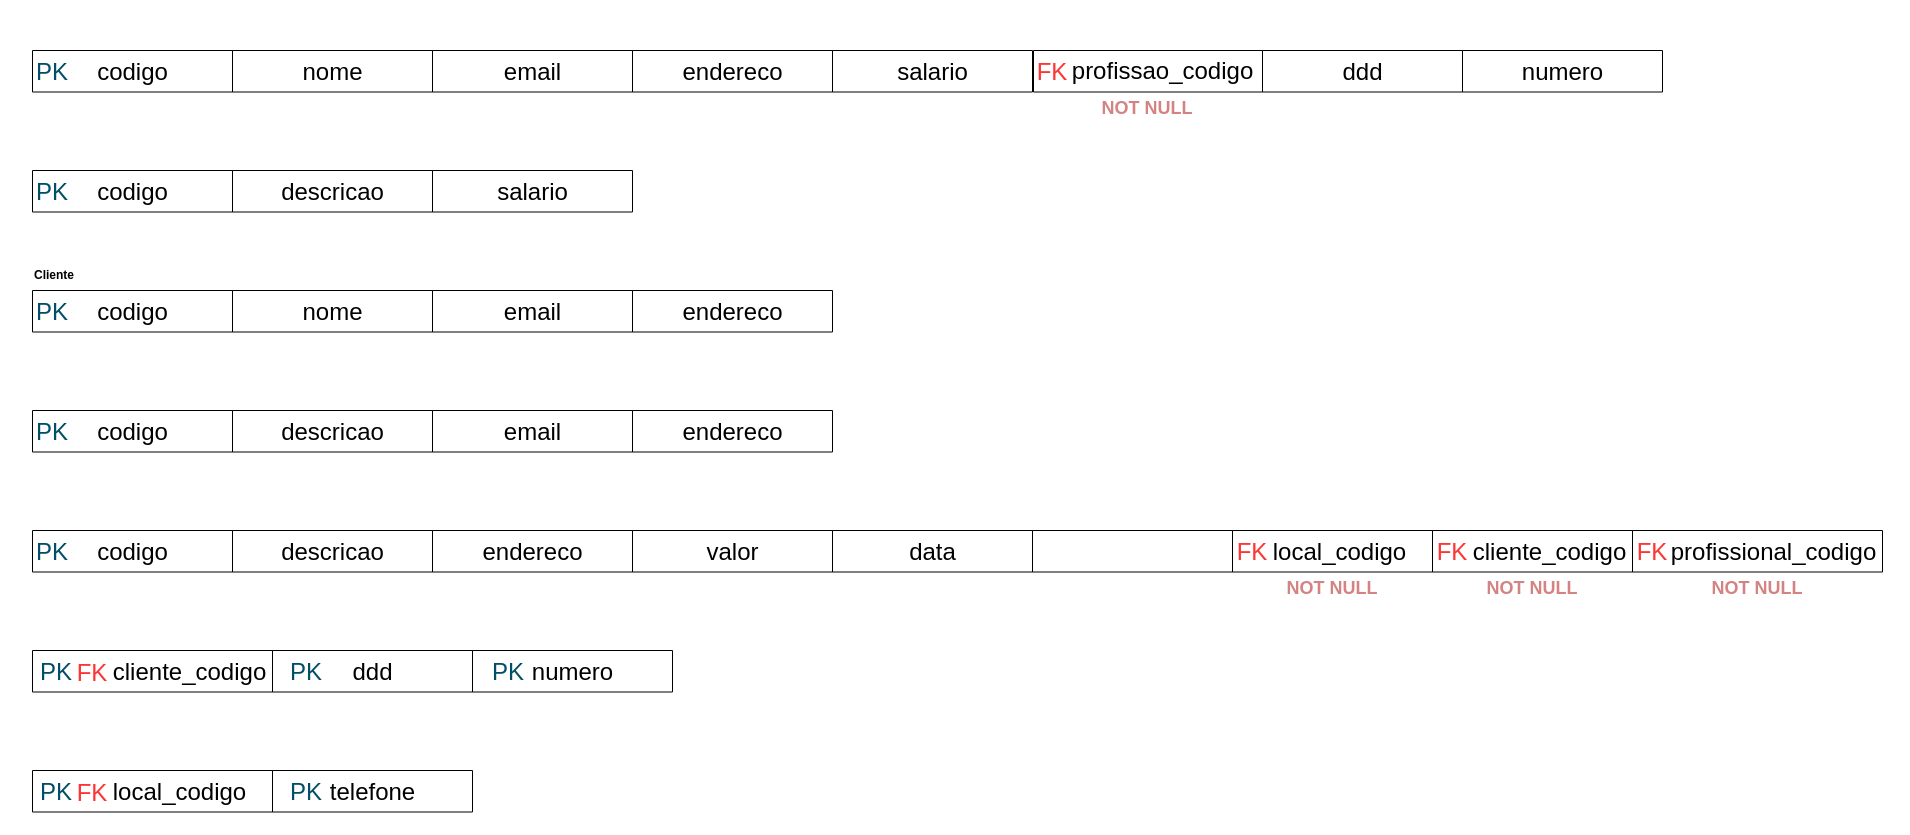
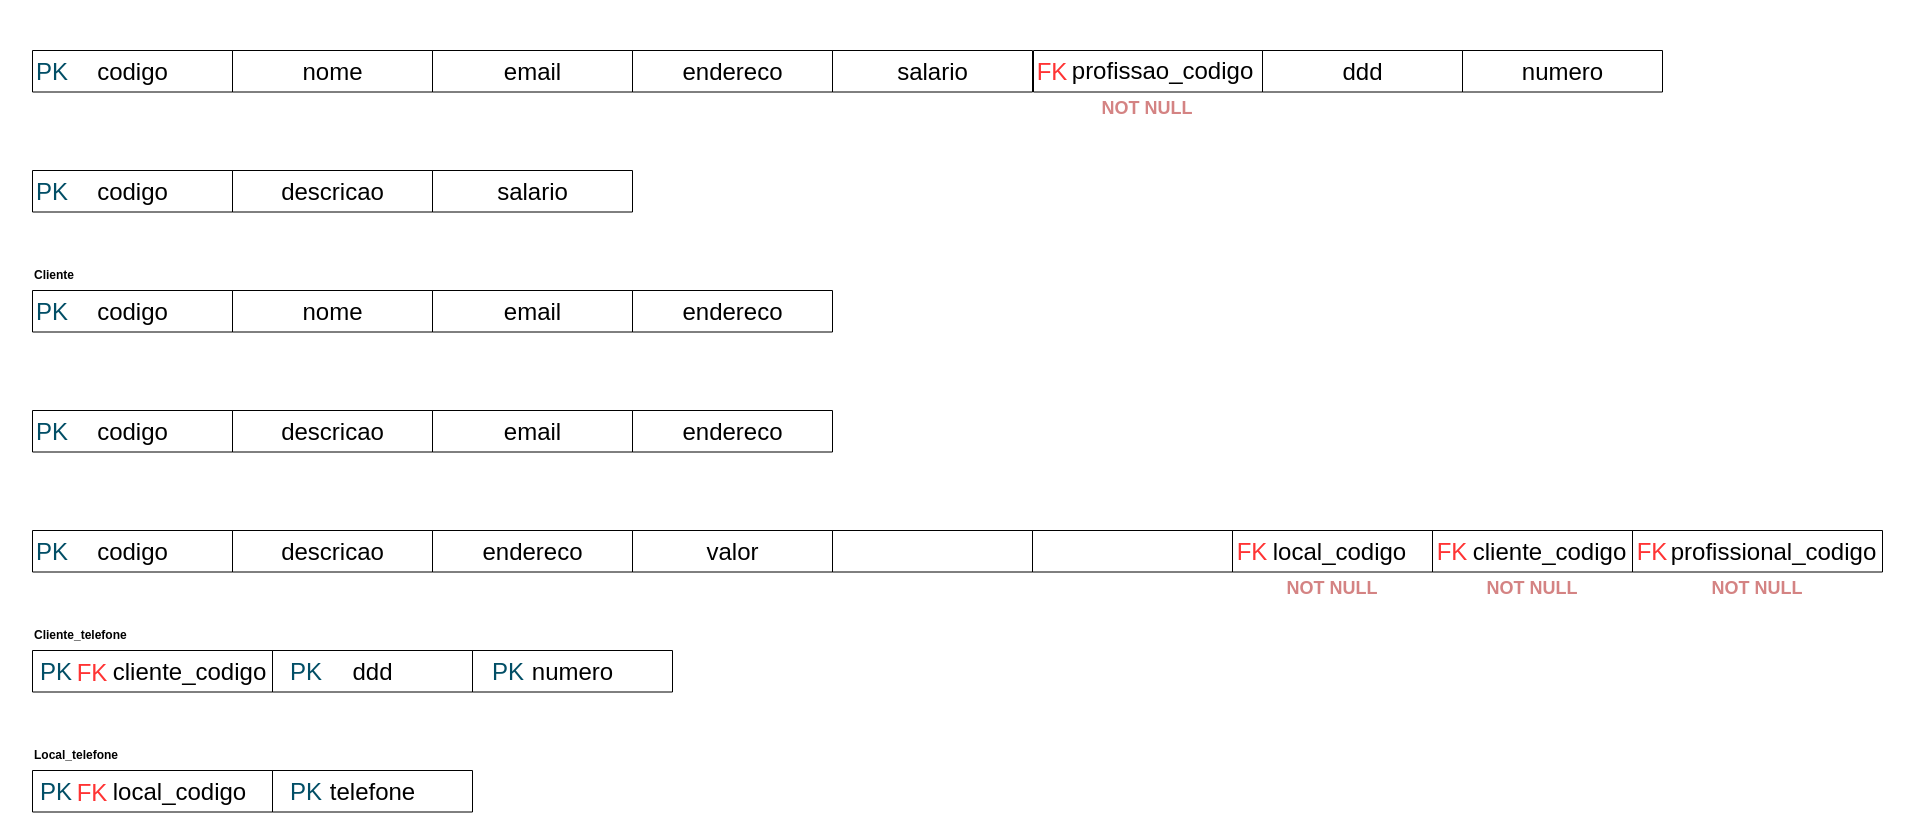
(933, 552) -> none
none -> (88, 636)
none -> (88, 756)
